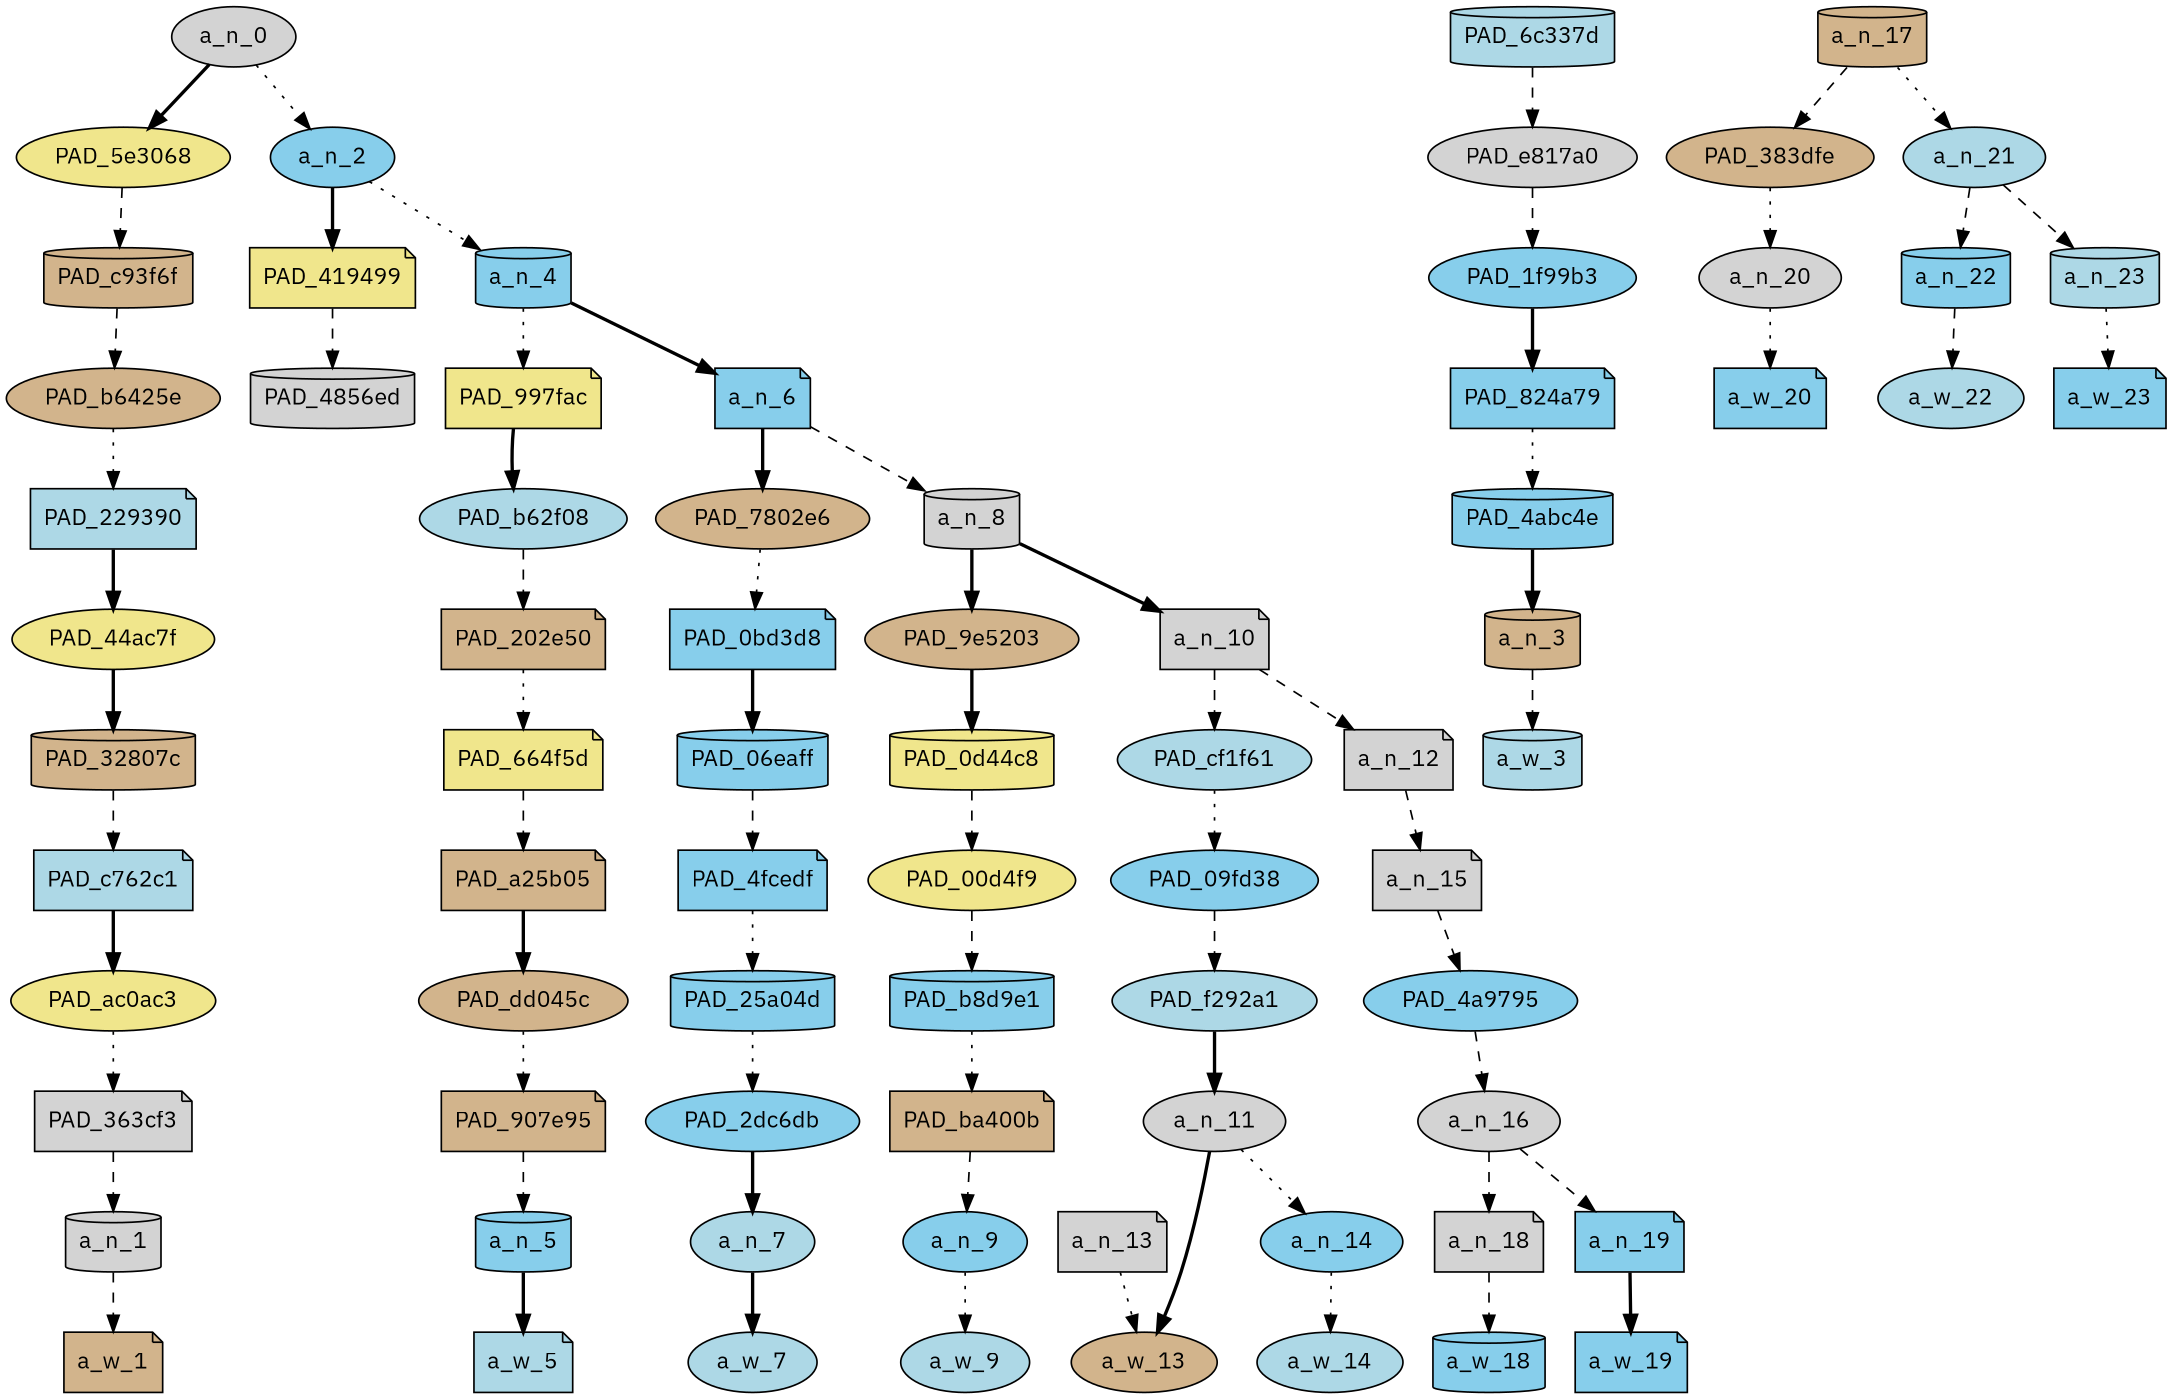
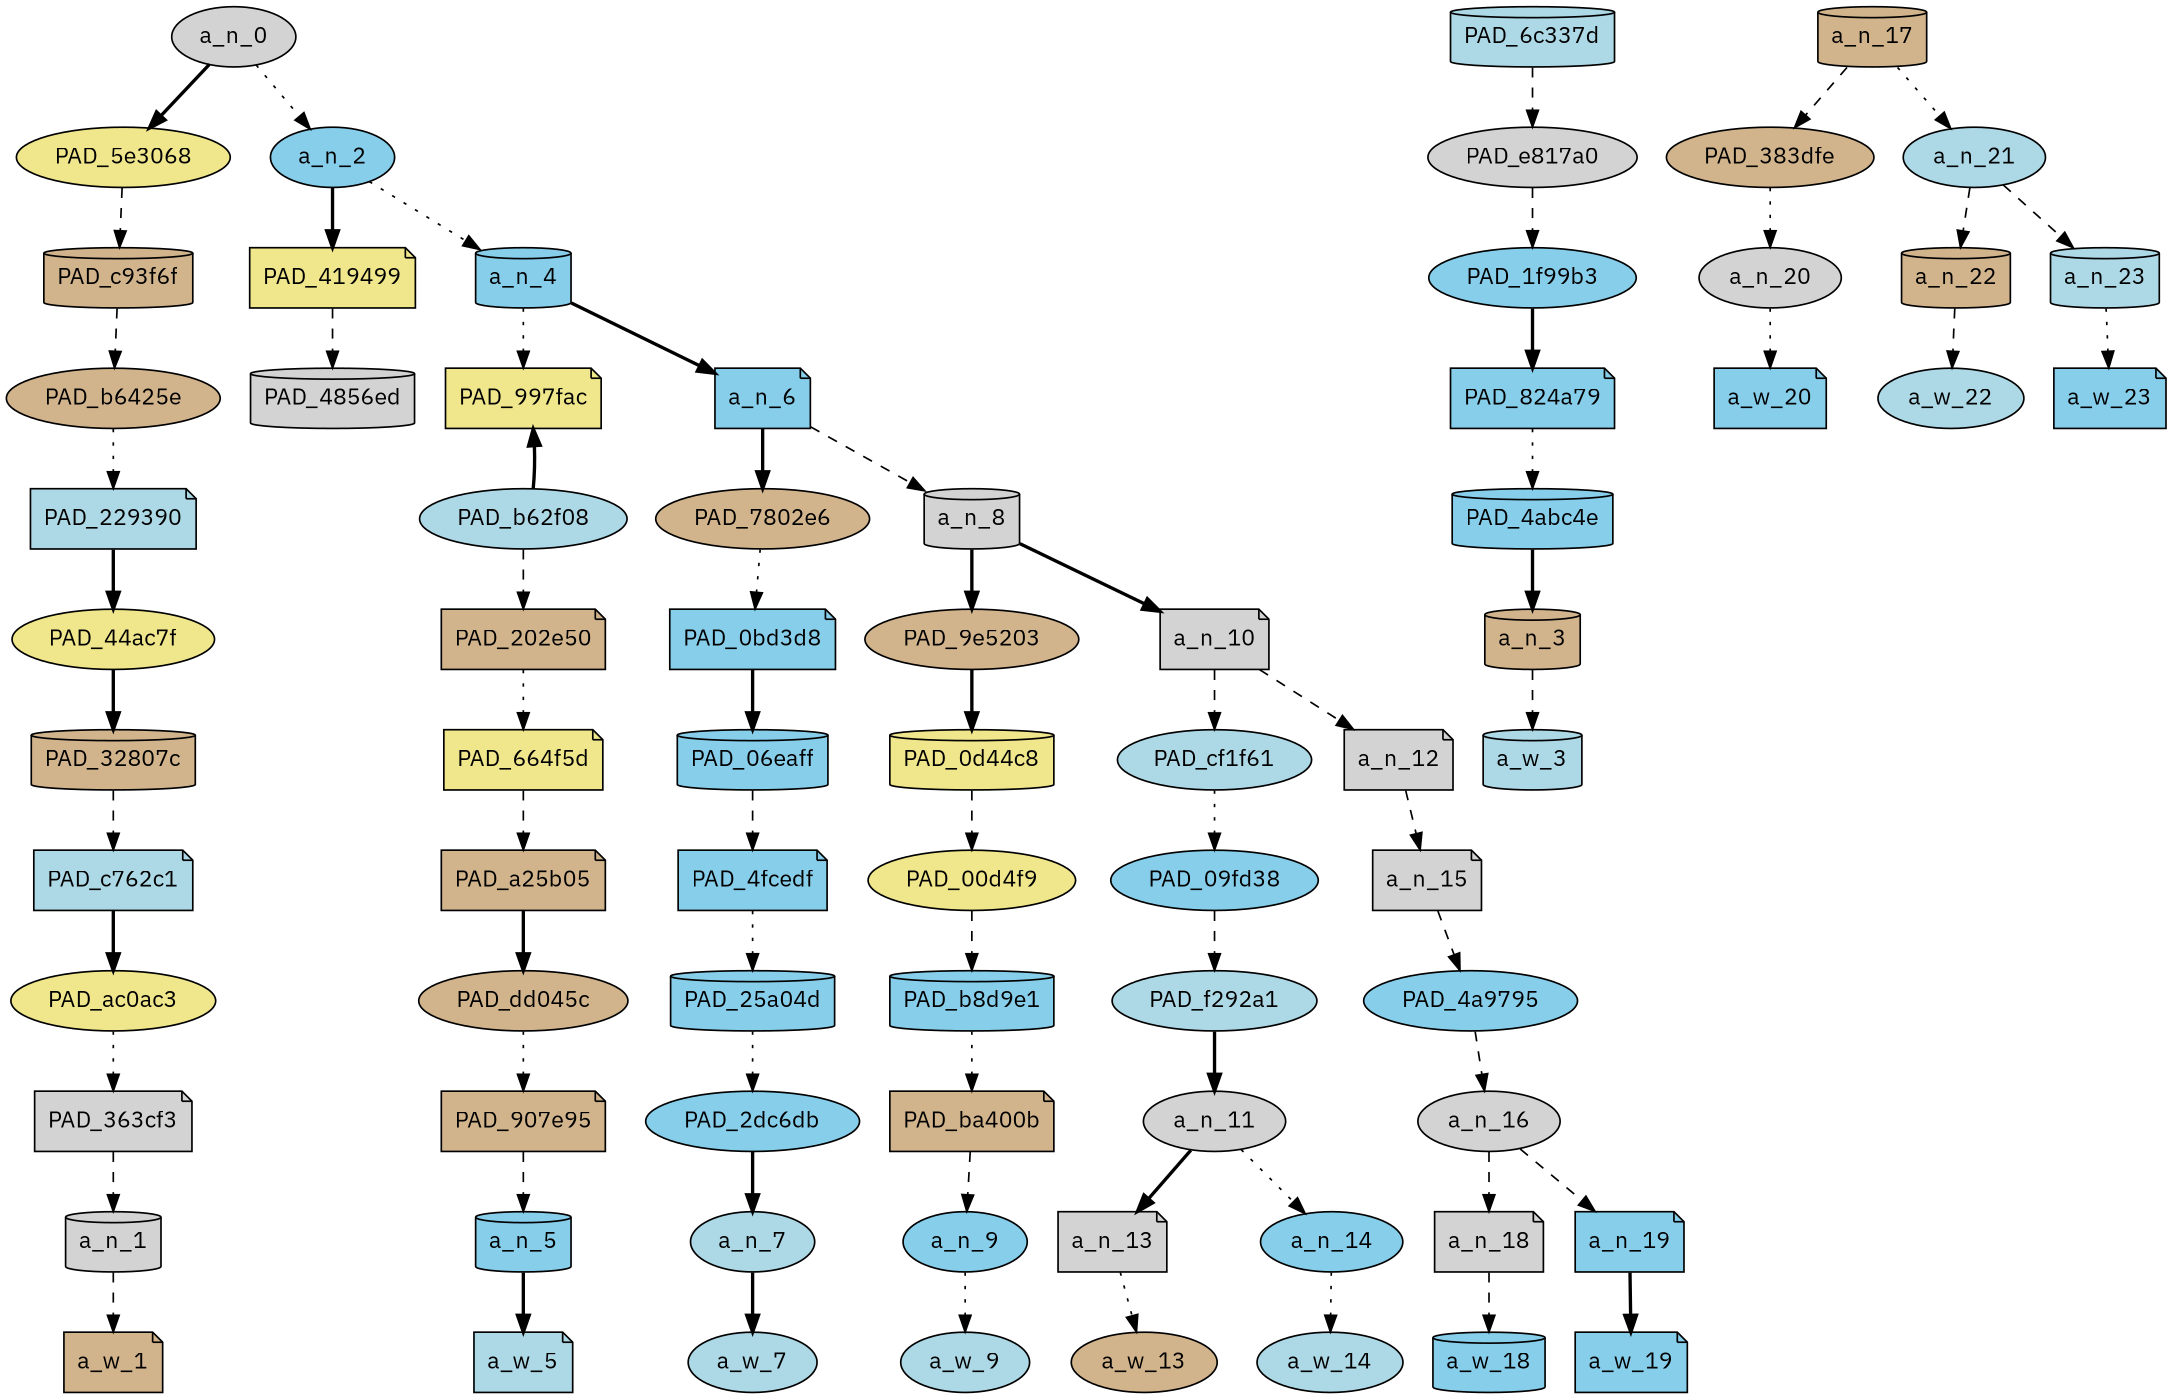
(1956, 278) -> (1956, 278)
(512, 450) -> (535, 467)
(1191, 1235) -> (1170, 1174)
